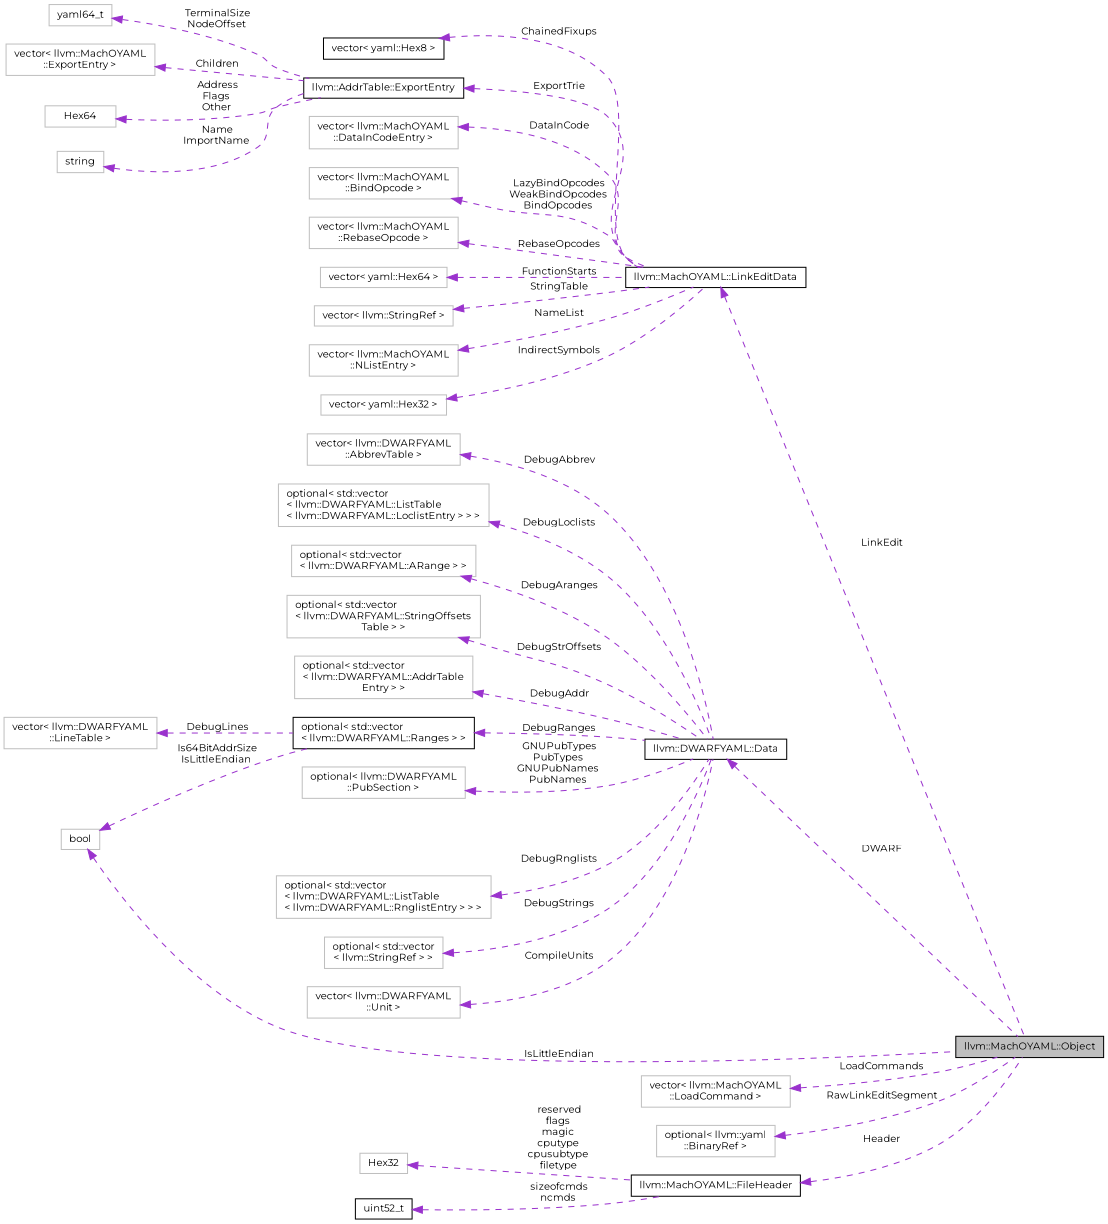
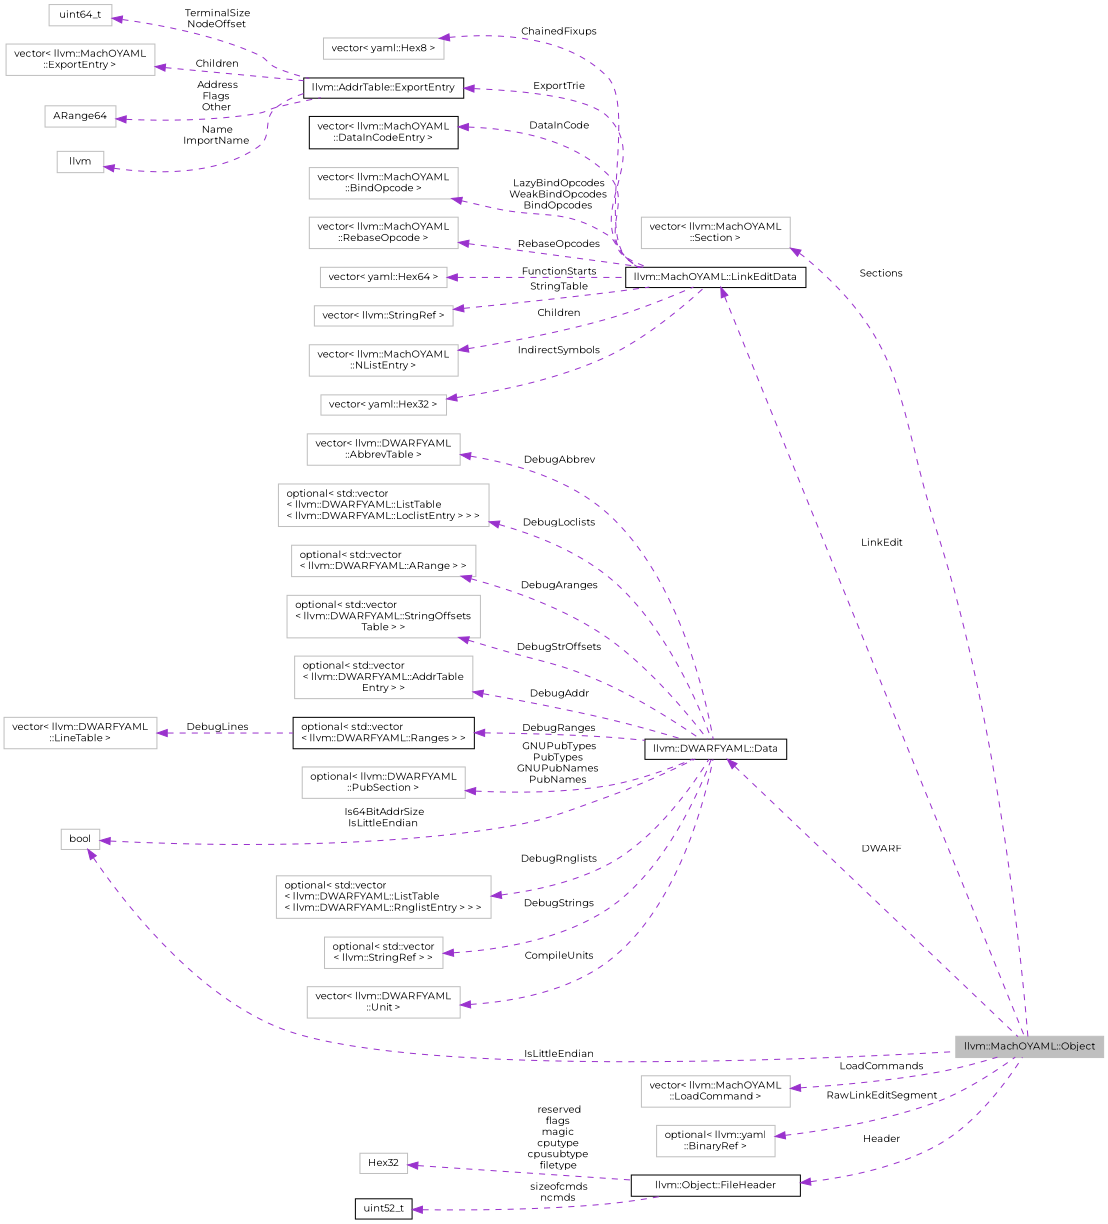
(80, 15) -> (80, 15)
(384, 49) -> (384, 49)
(80, 116) -> (80, 116)
(384, 133) -> (384, 133)
(80, 162) -> (80, 162)
none -> (716, 233)
(558, 313) -> (558, 313)
(207, 783) -> (409, 838)
(1030, 1047) -> (1030, 1047)
(716, 1186) -> (716, 1186)
